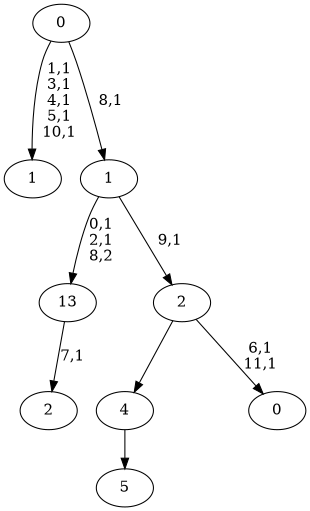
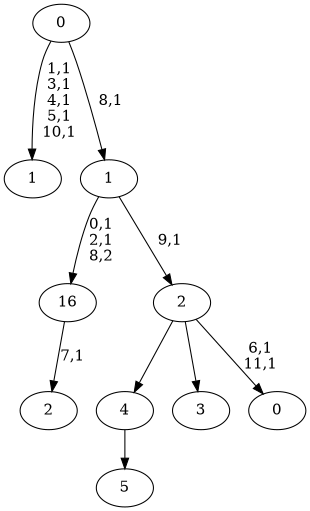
(68, 303) -> (68, 303)
none -> (201, 411)
